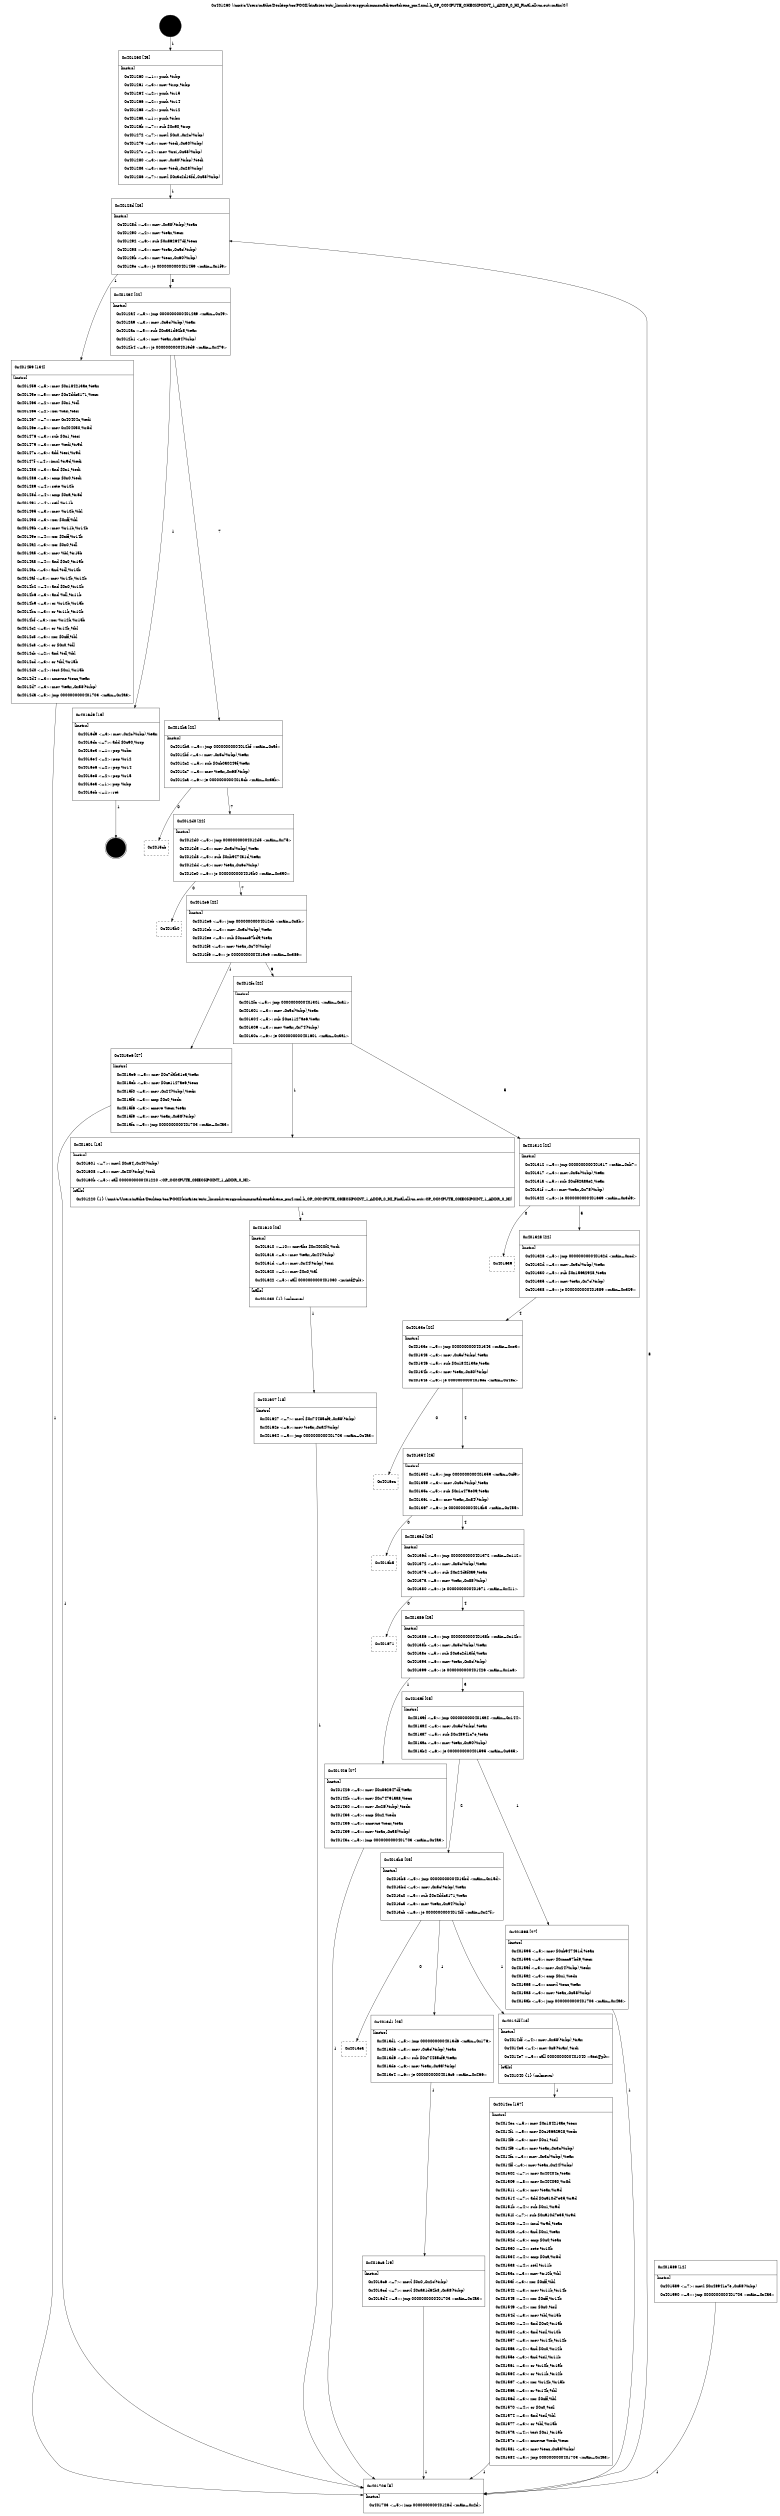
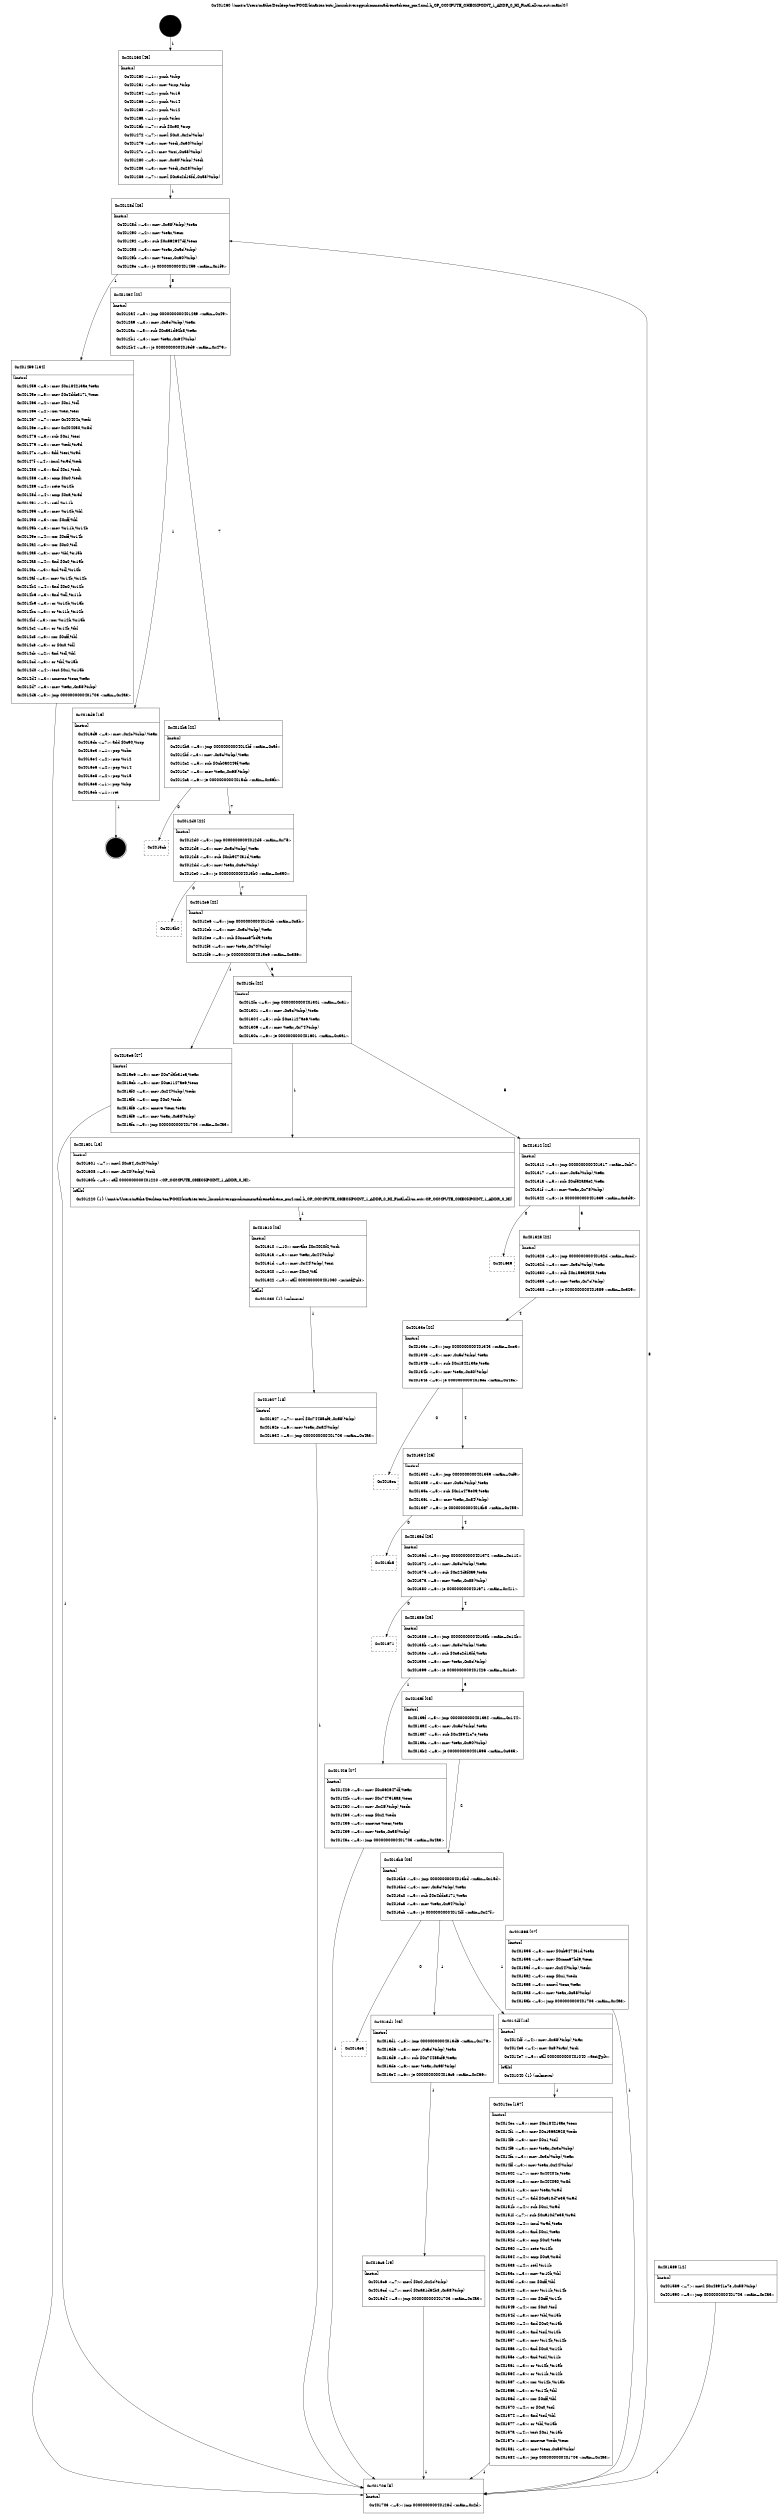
(512, 1841) -> none
